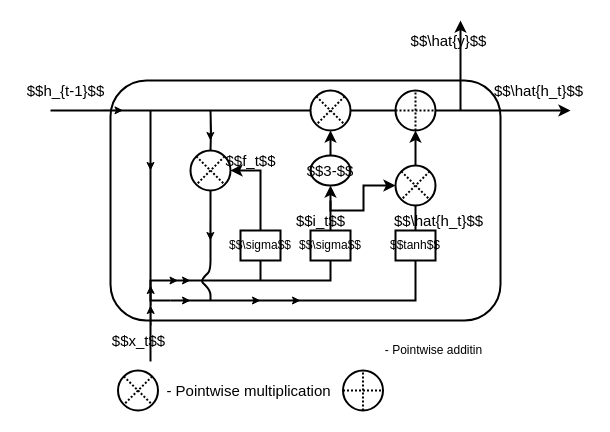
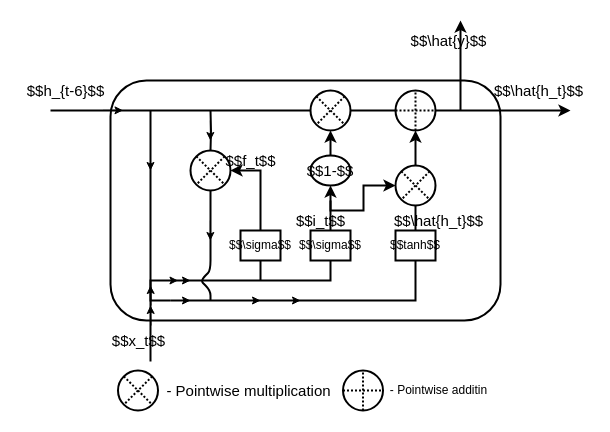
(66, 91) -> (66, 91)
(331, 171) -> (331, 171)
(433, 351) -> (438, 391)
